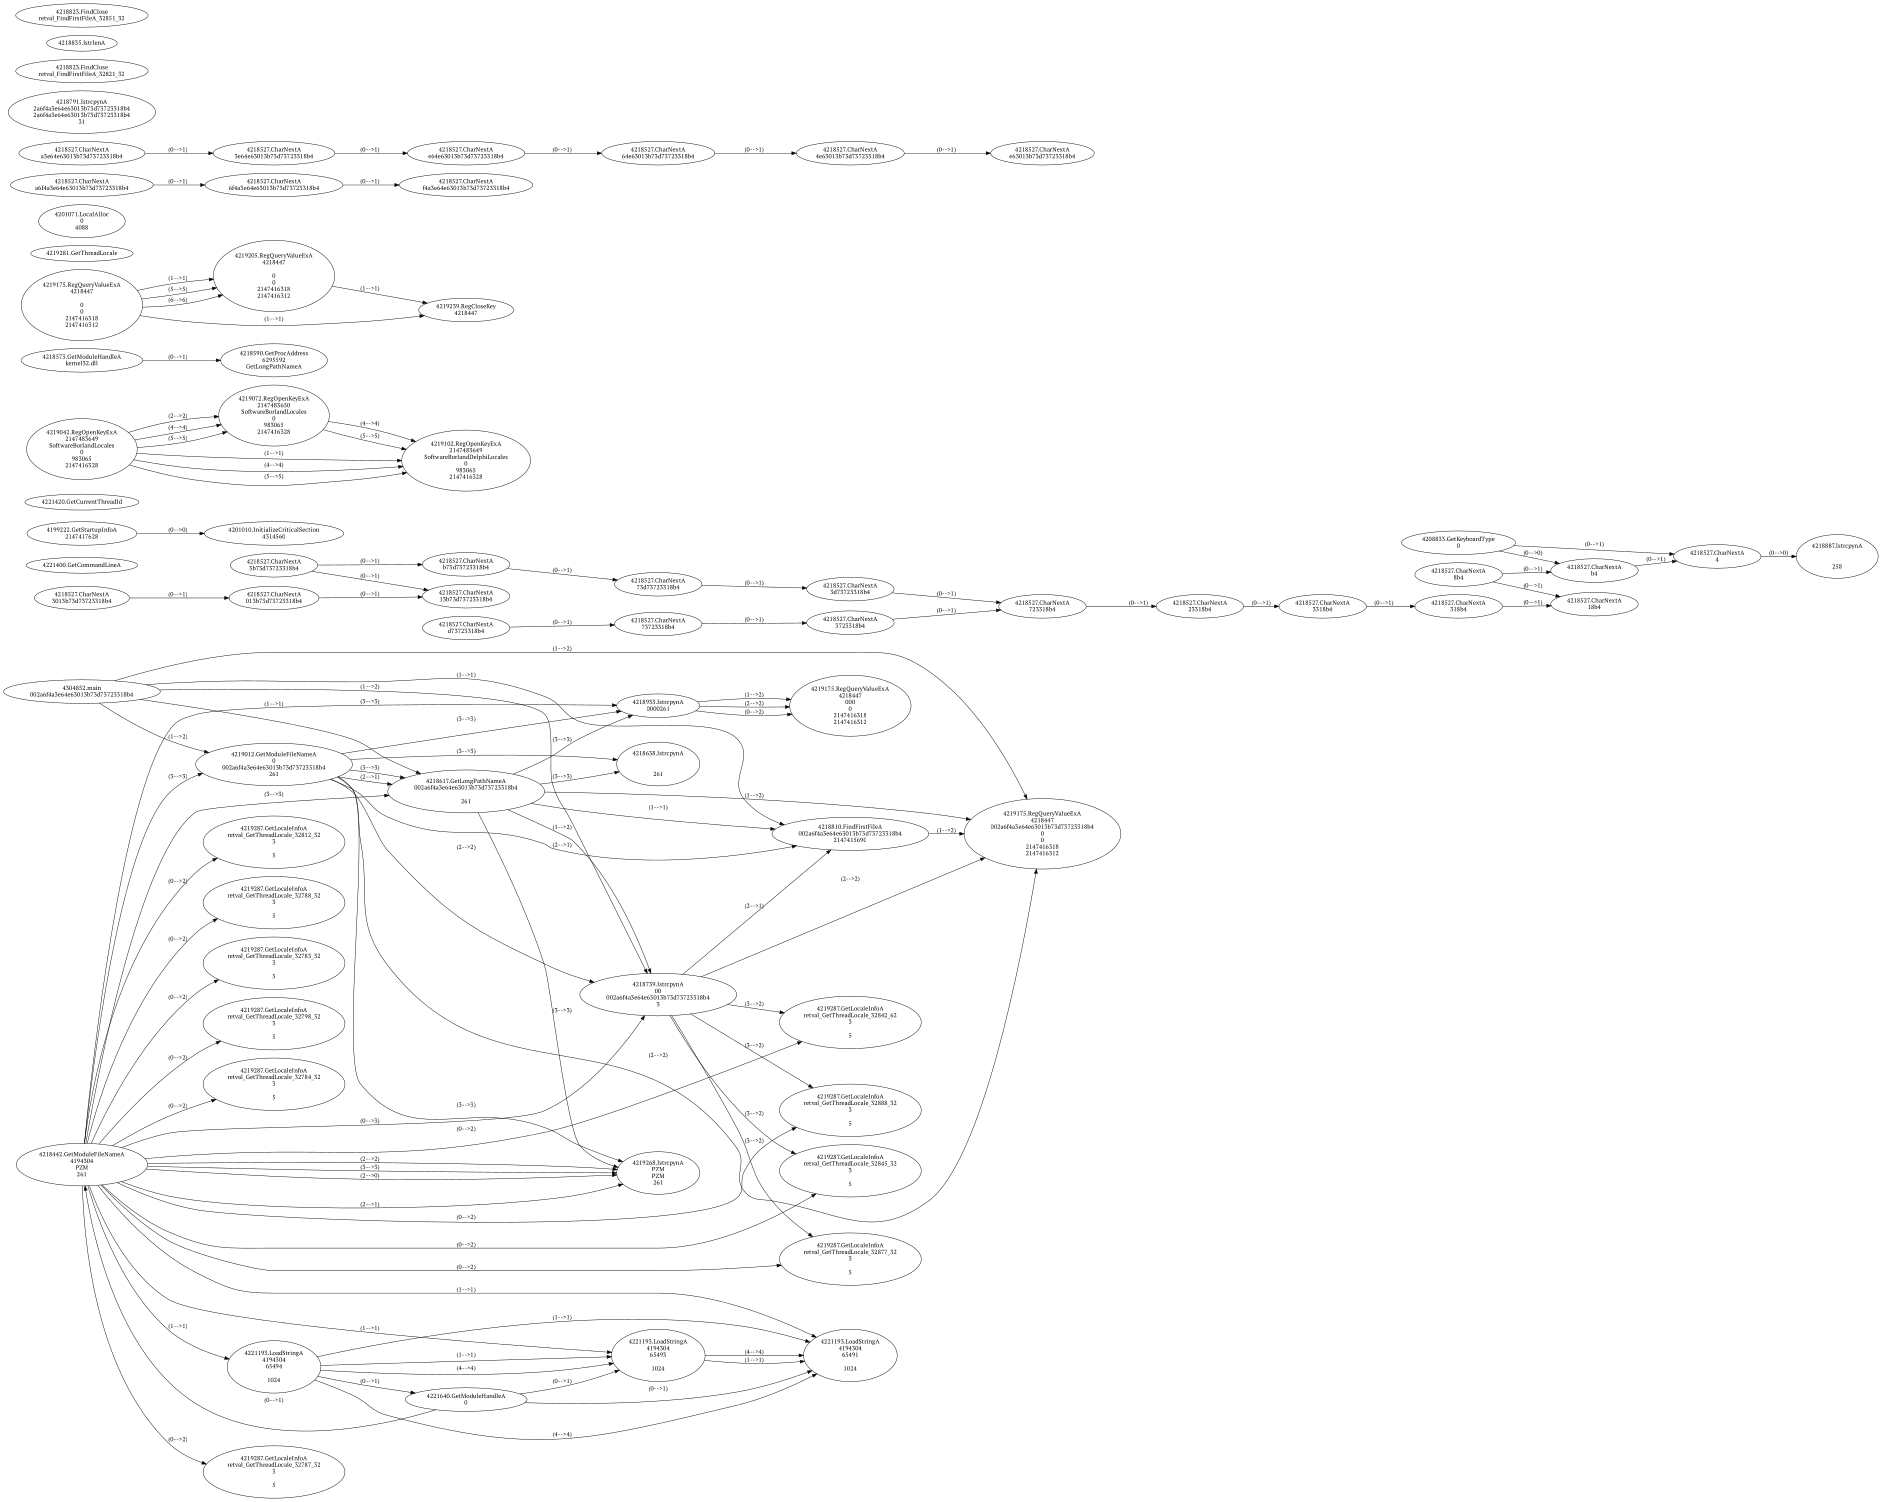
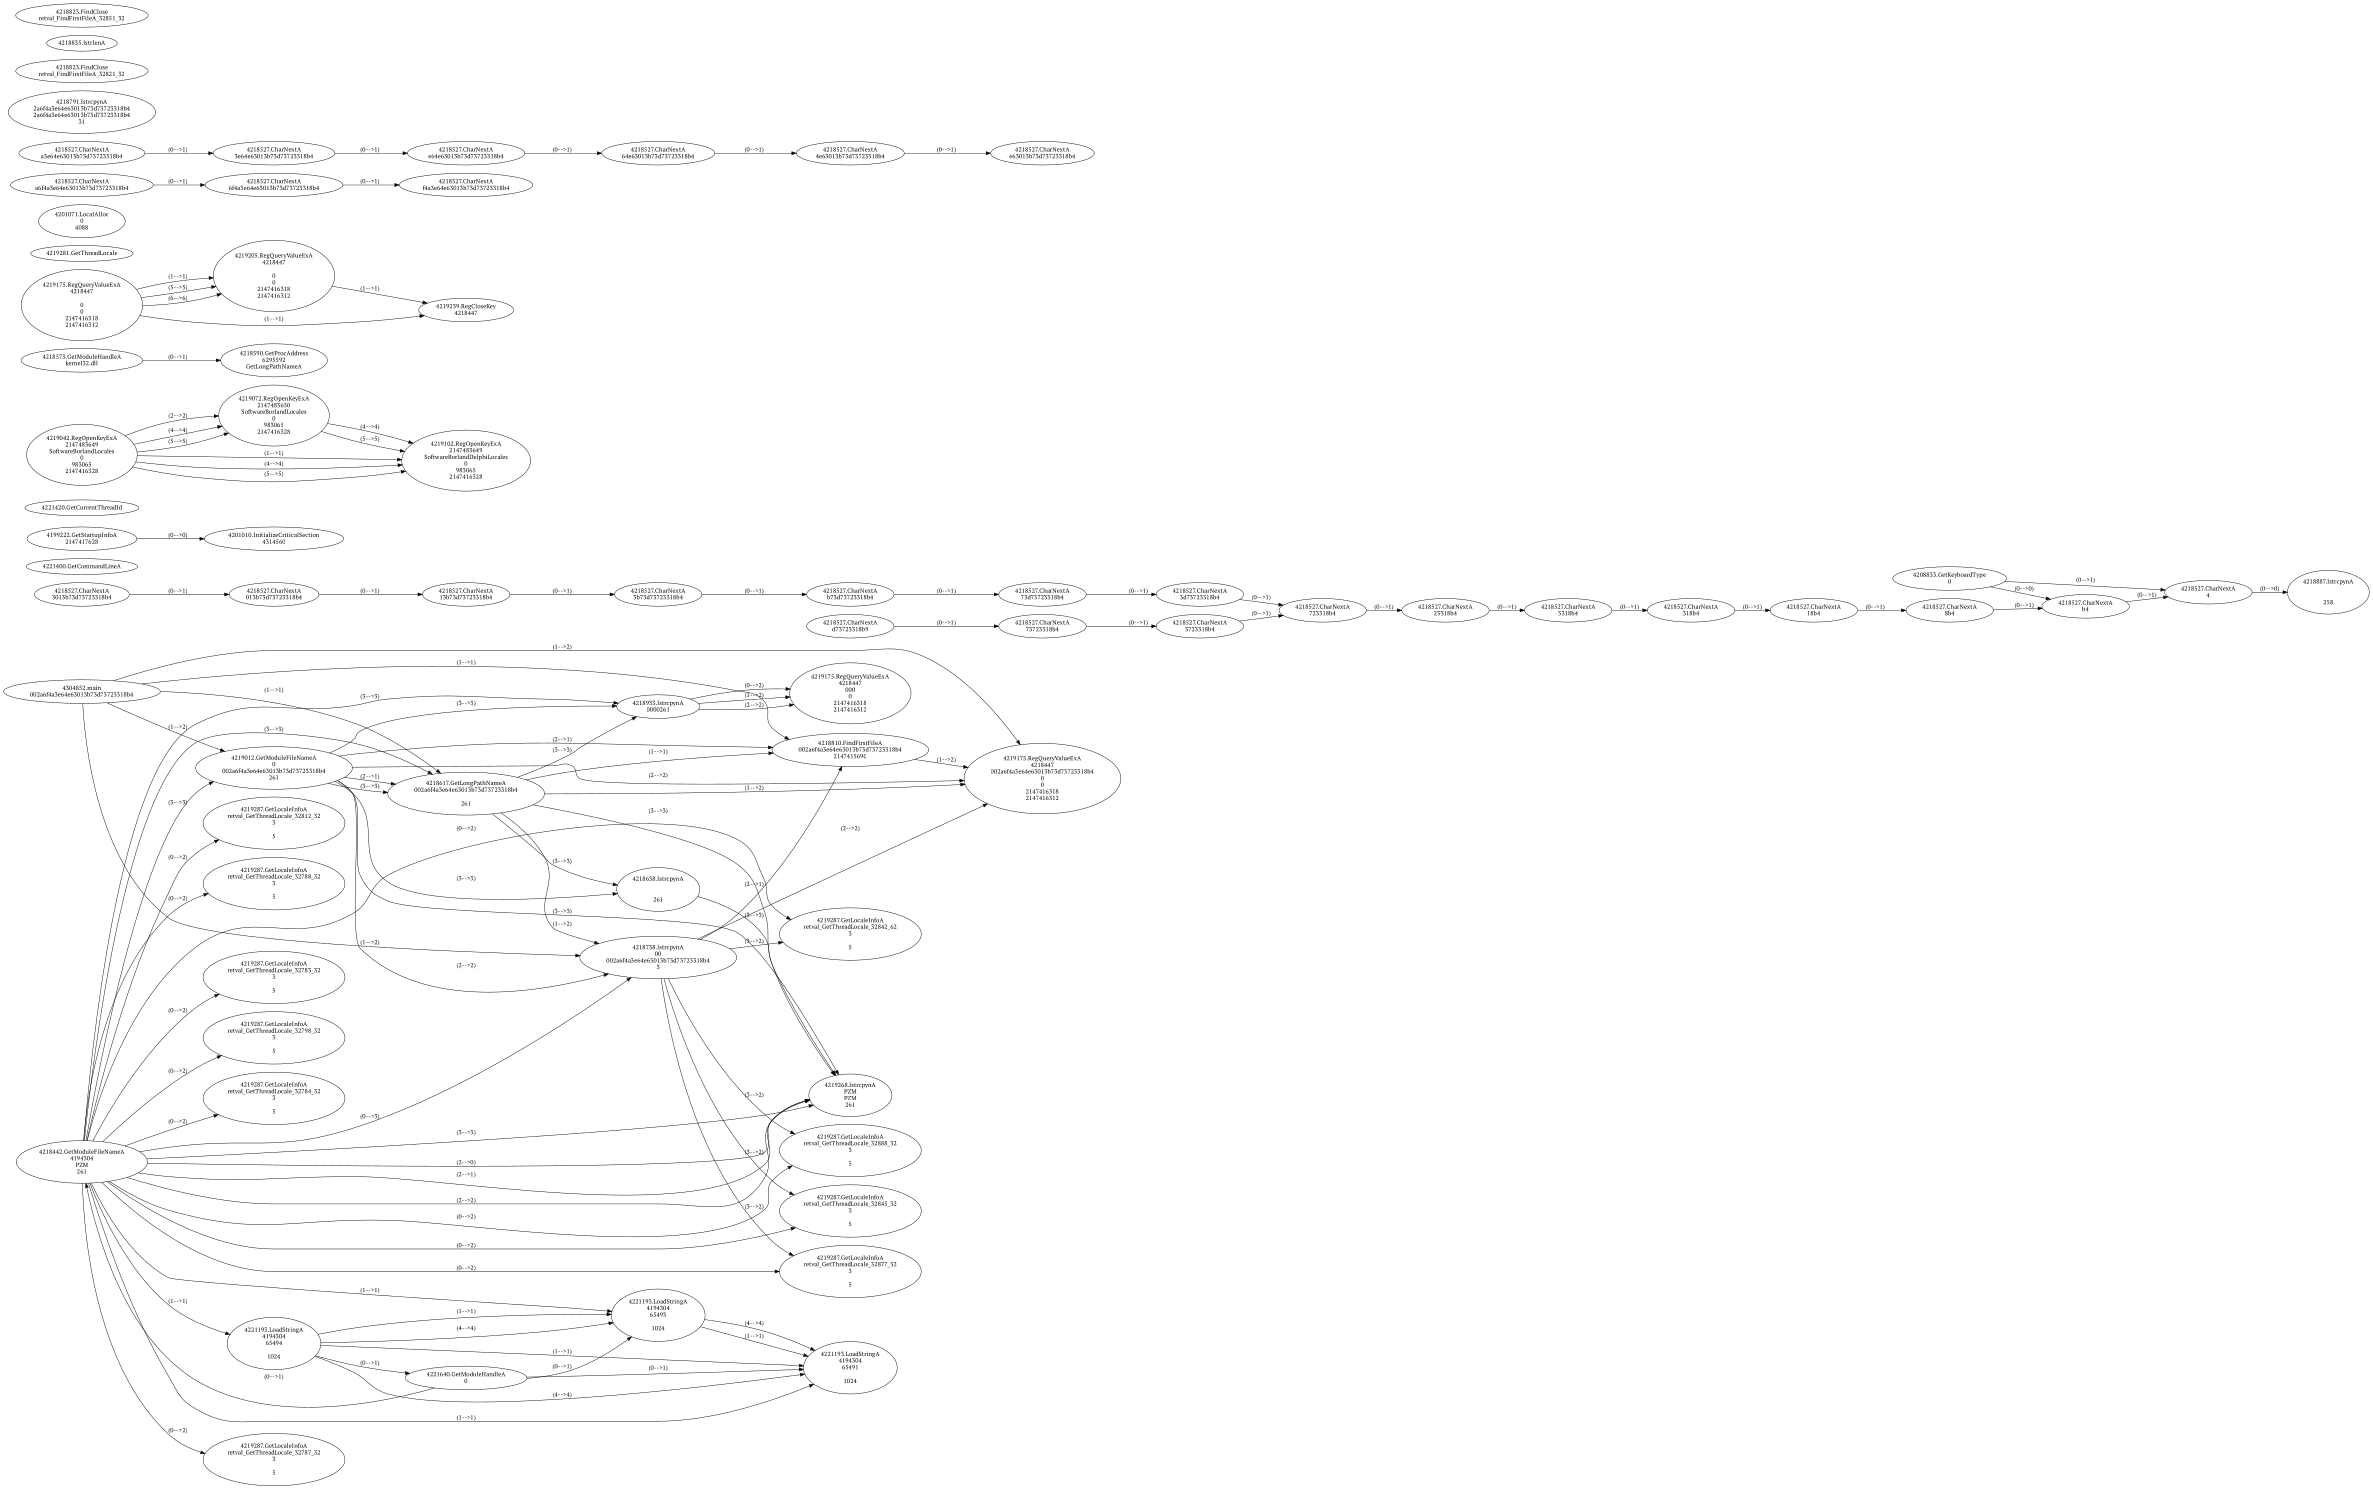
(368, 580) -> (560, 594)
(1524, 589) -> (1880, 610)
(466, 628) -> (850, 626)
none -> (765, 938)
(658, 995) -> (658, 957)
